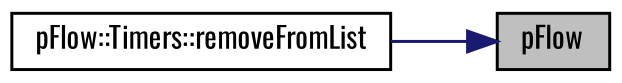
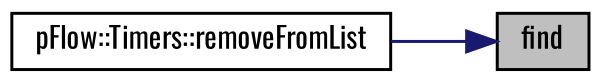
(553, 41) -> (543, 41)
